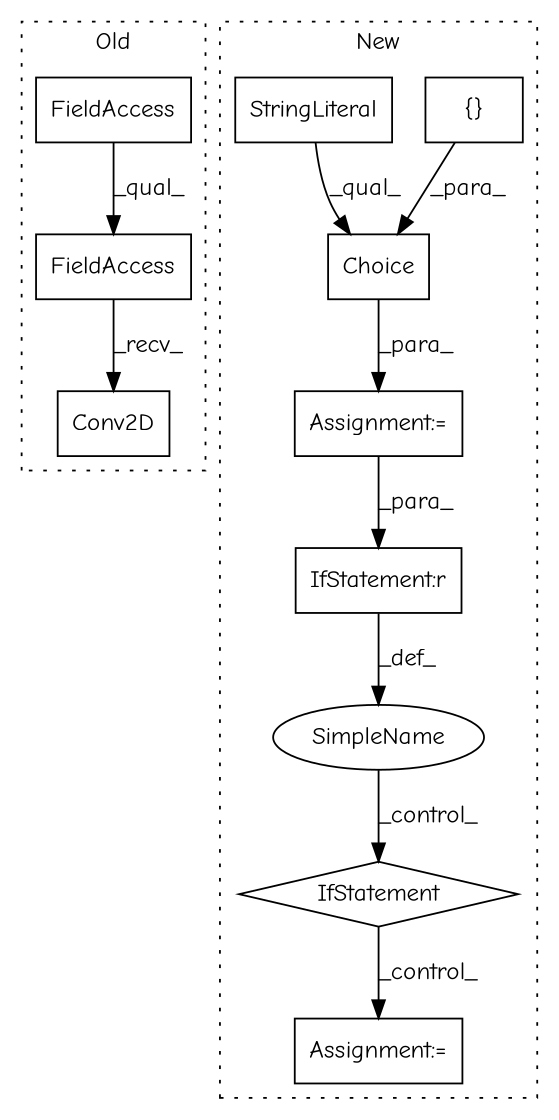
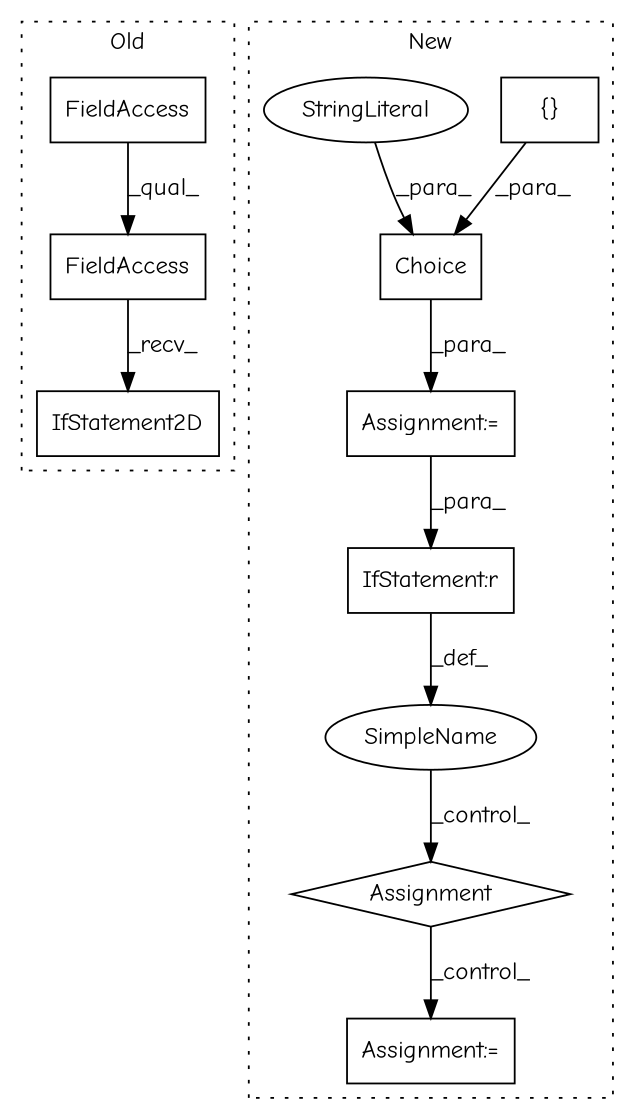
(314, 110) -> (366, 110)
(366, 188) -> (434, 188)
(114, 424) -> (128, 424)
(379, 894) -> (431, 894)
